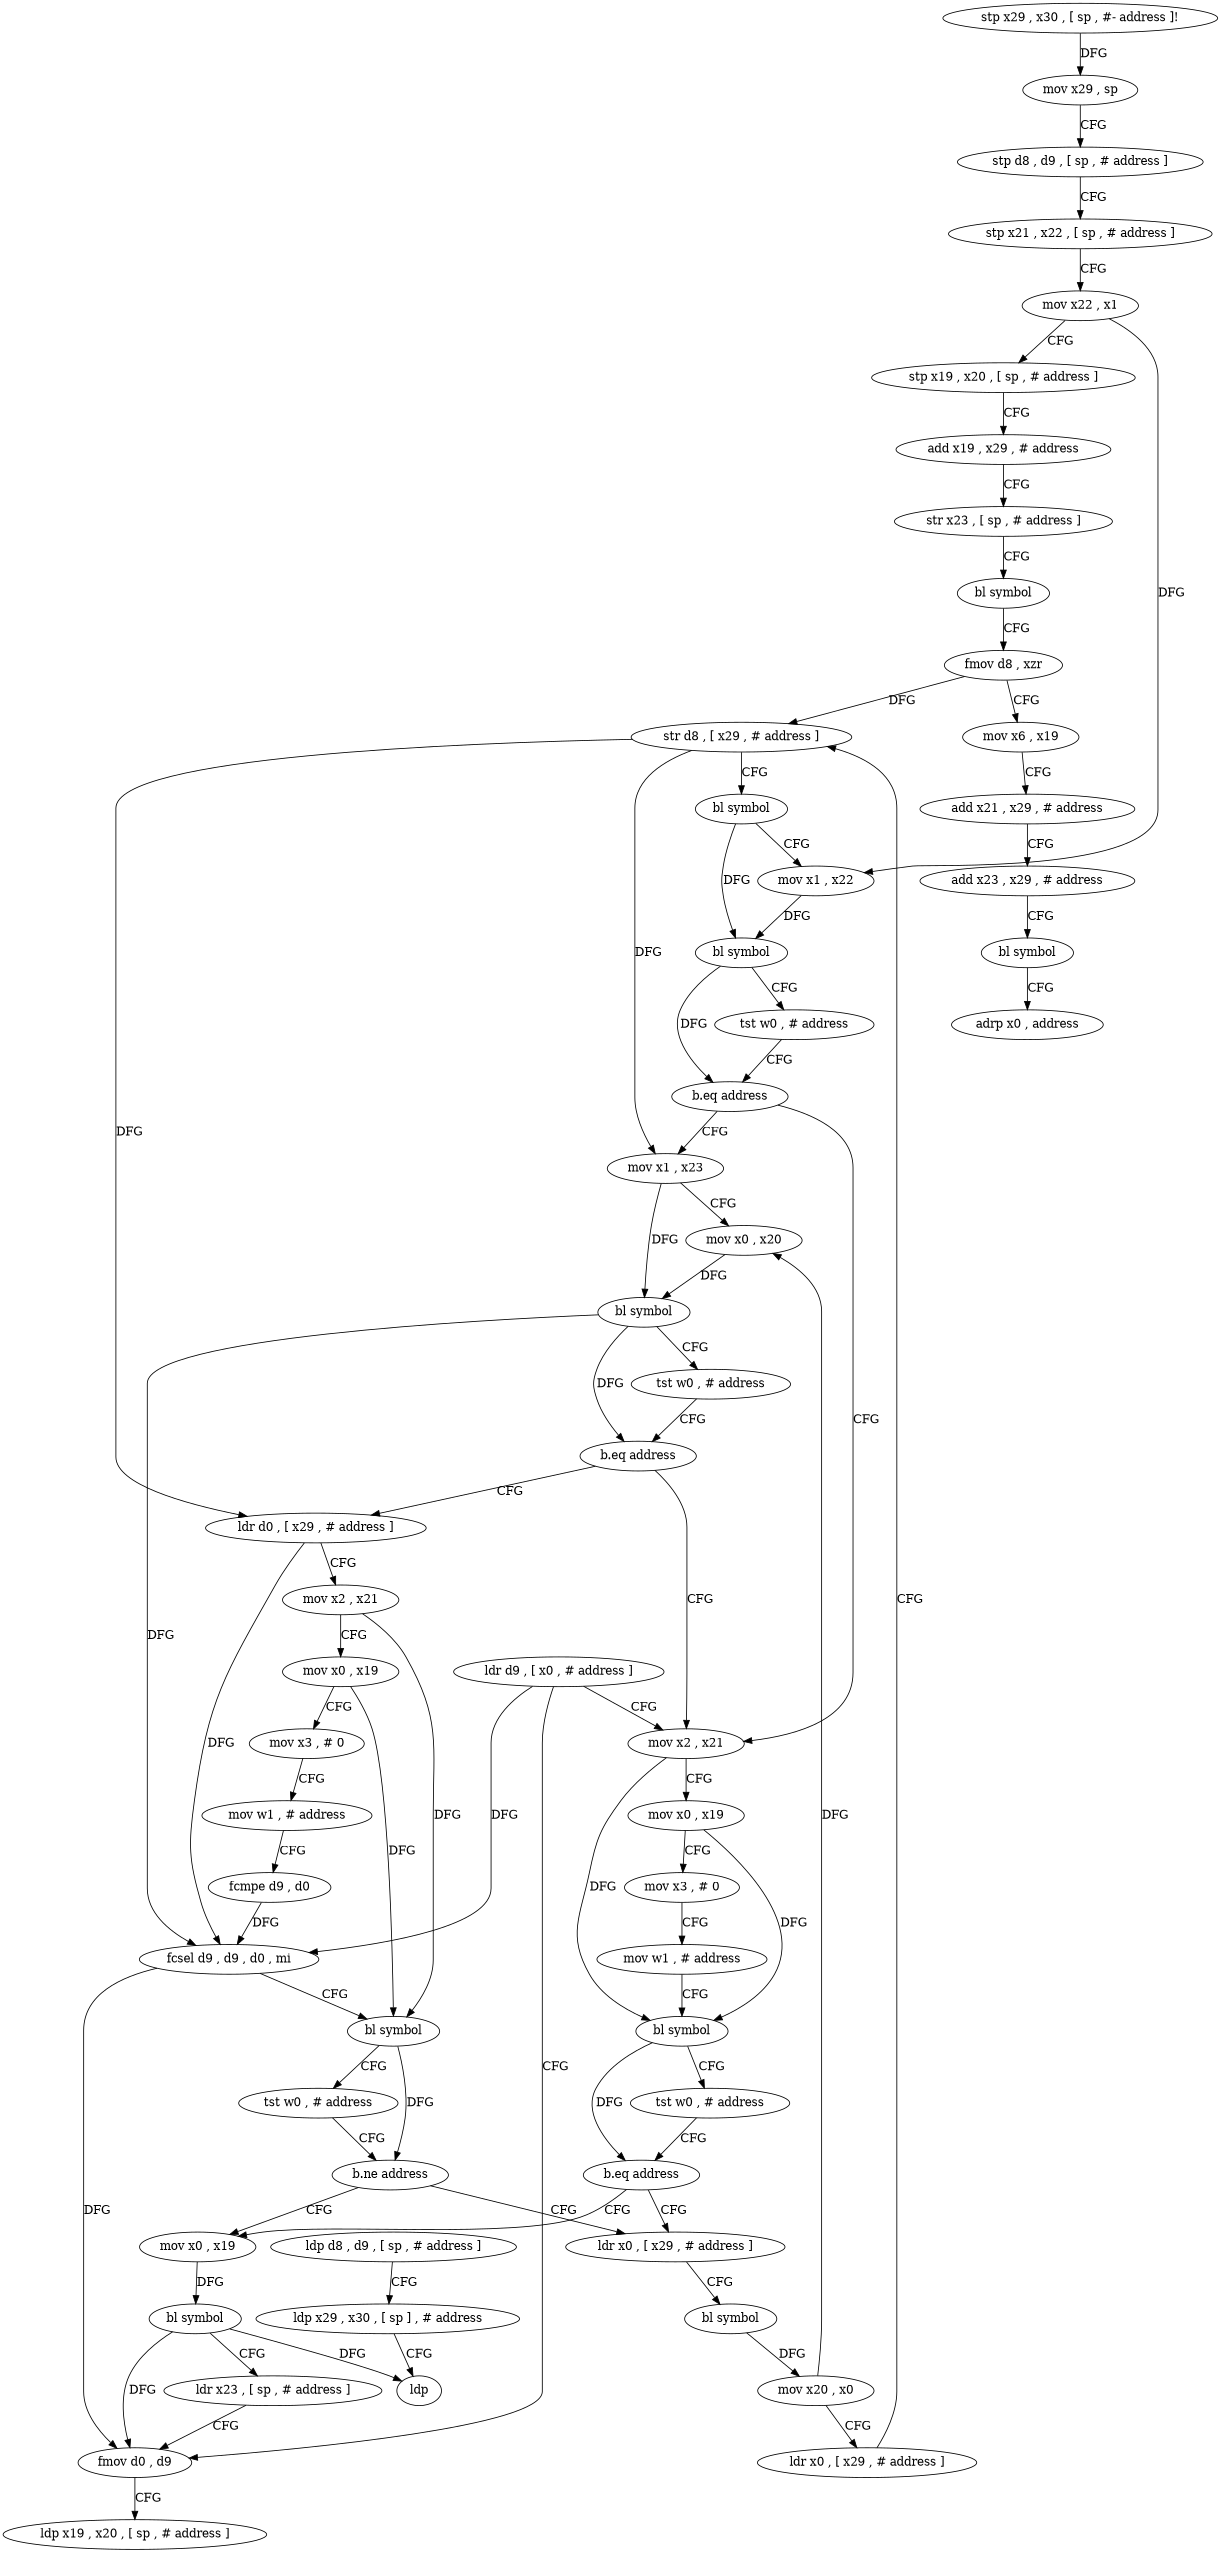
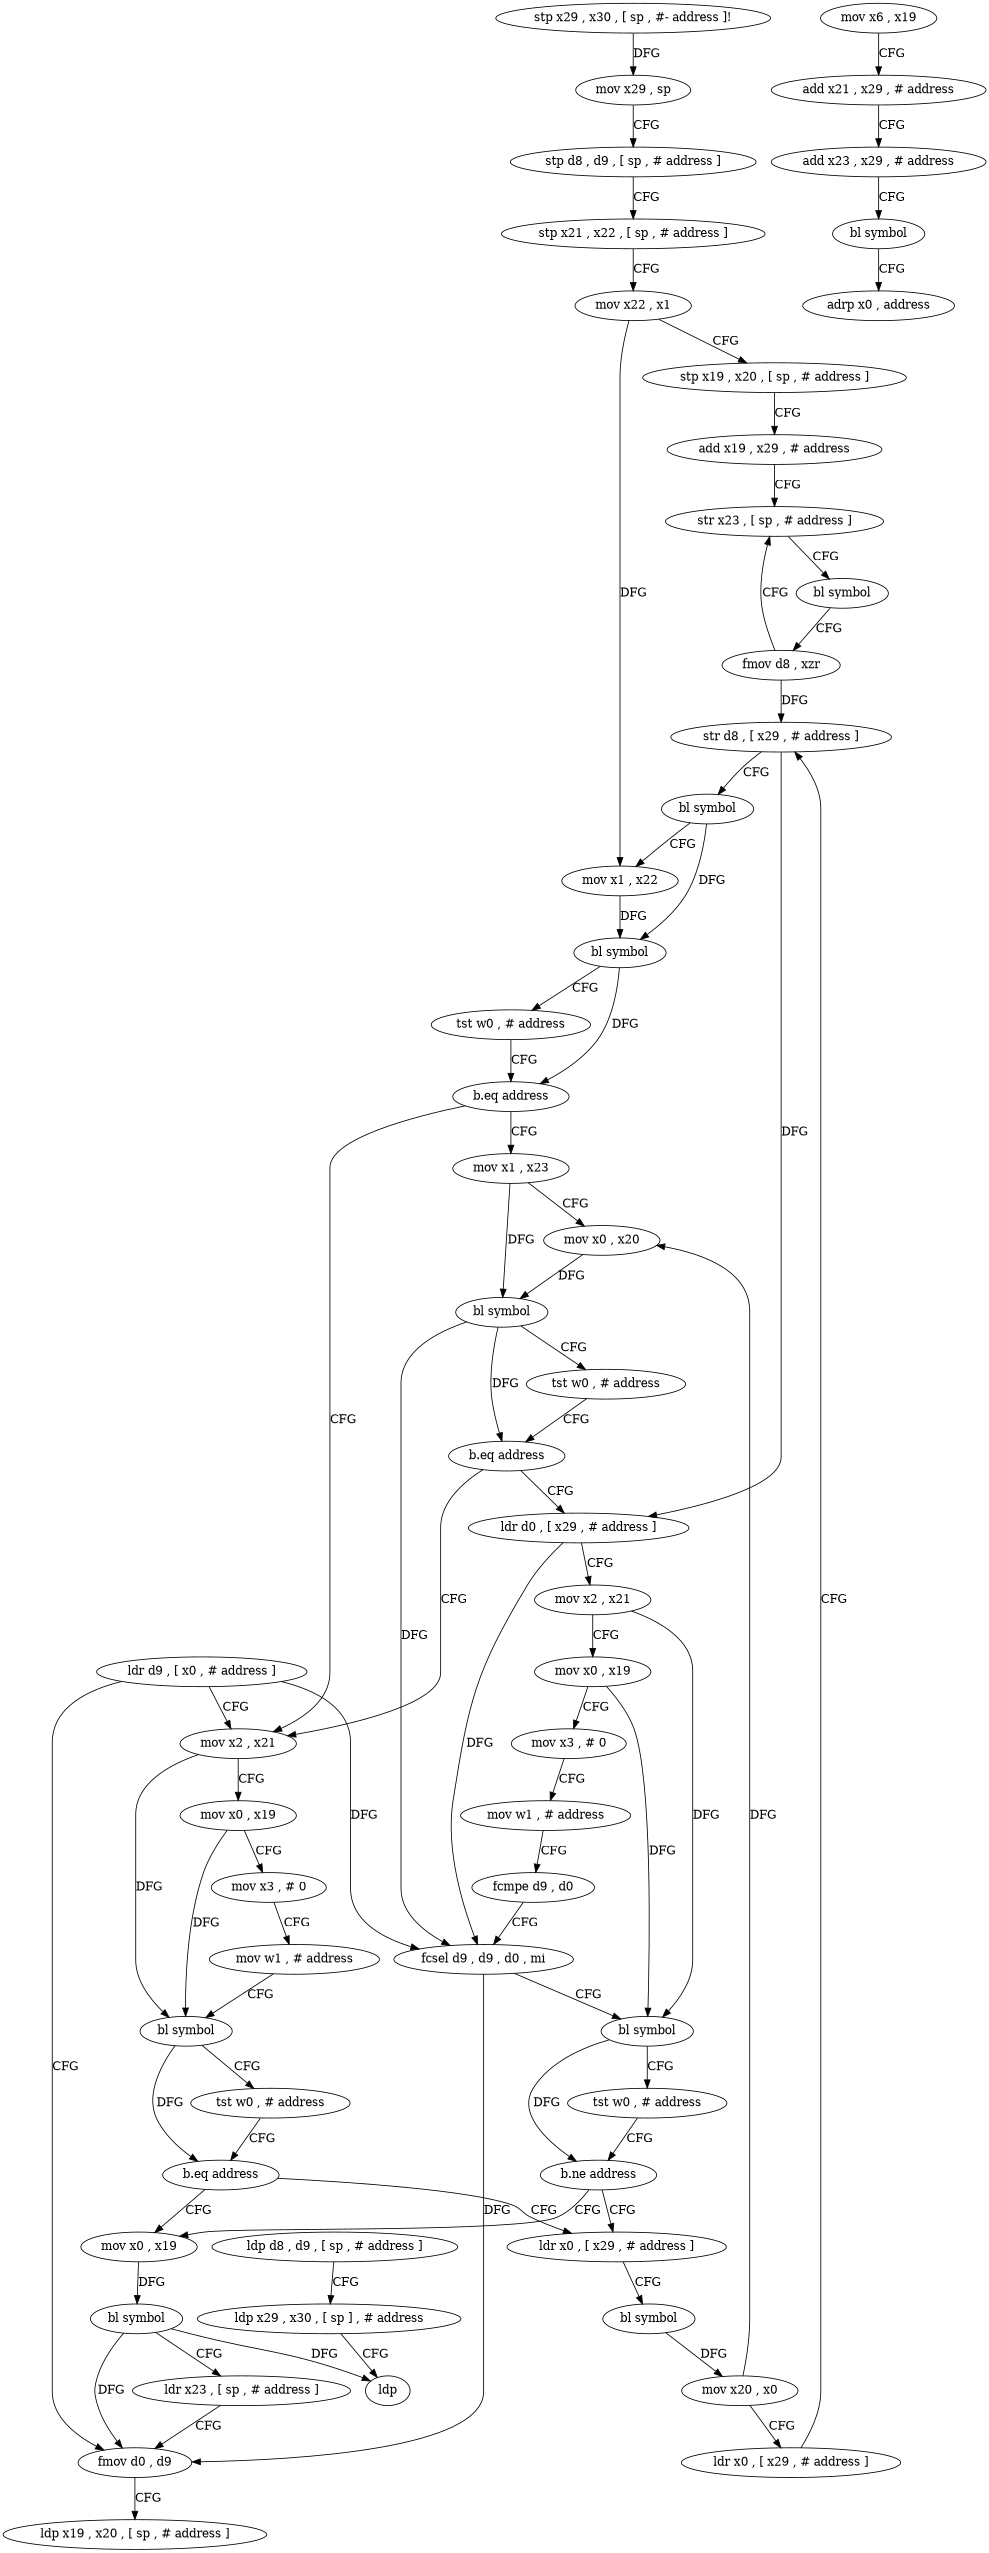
(1011, 697) -> (761, 598)
(635, 936) -> none
(266, 1923) -> (525, 1923)
